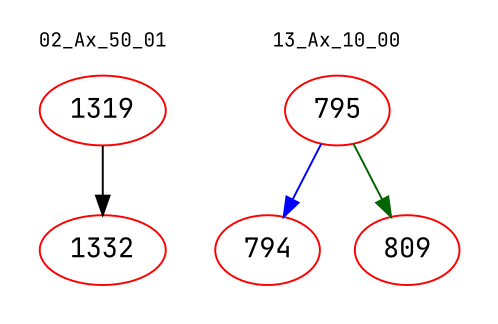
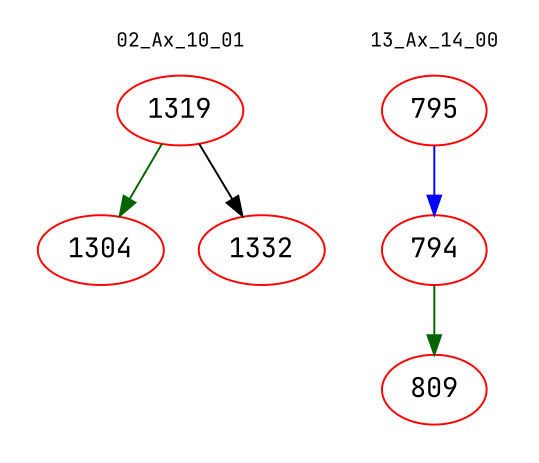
(104, 42) -> (181, 42)
(337, 42) -> (435, 42)
(368, 172) -> (434, 310)
none -> (101, 250)
